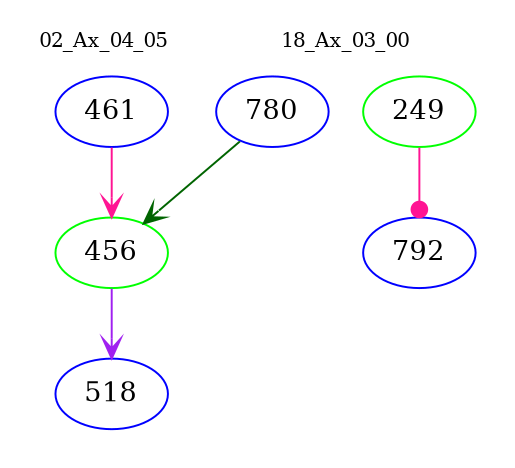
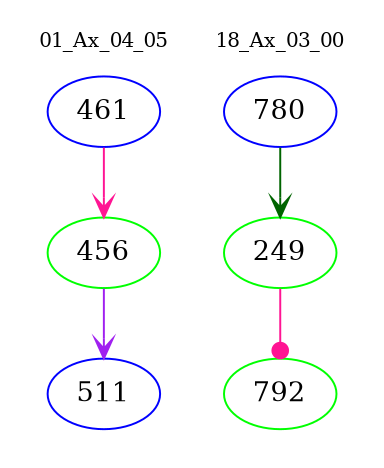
(104, 42) -> (104, 42)
(214, 164) -> (280, 173)
(419, 253) -> (280, 394)
(112, 394) -> (104, 394)
